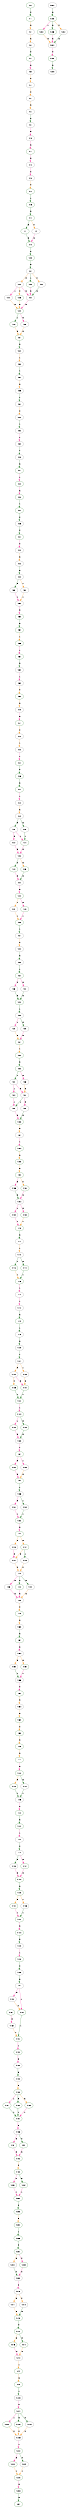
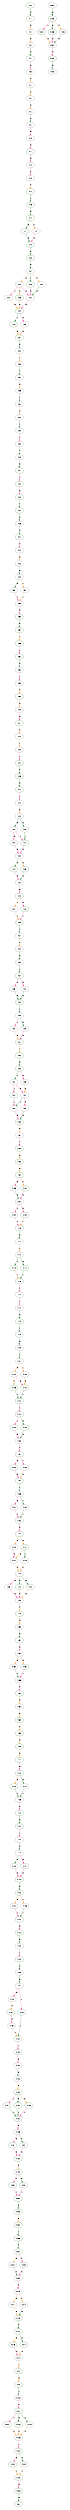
(17, 2005) -> (12, 2005)
